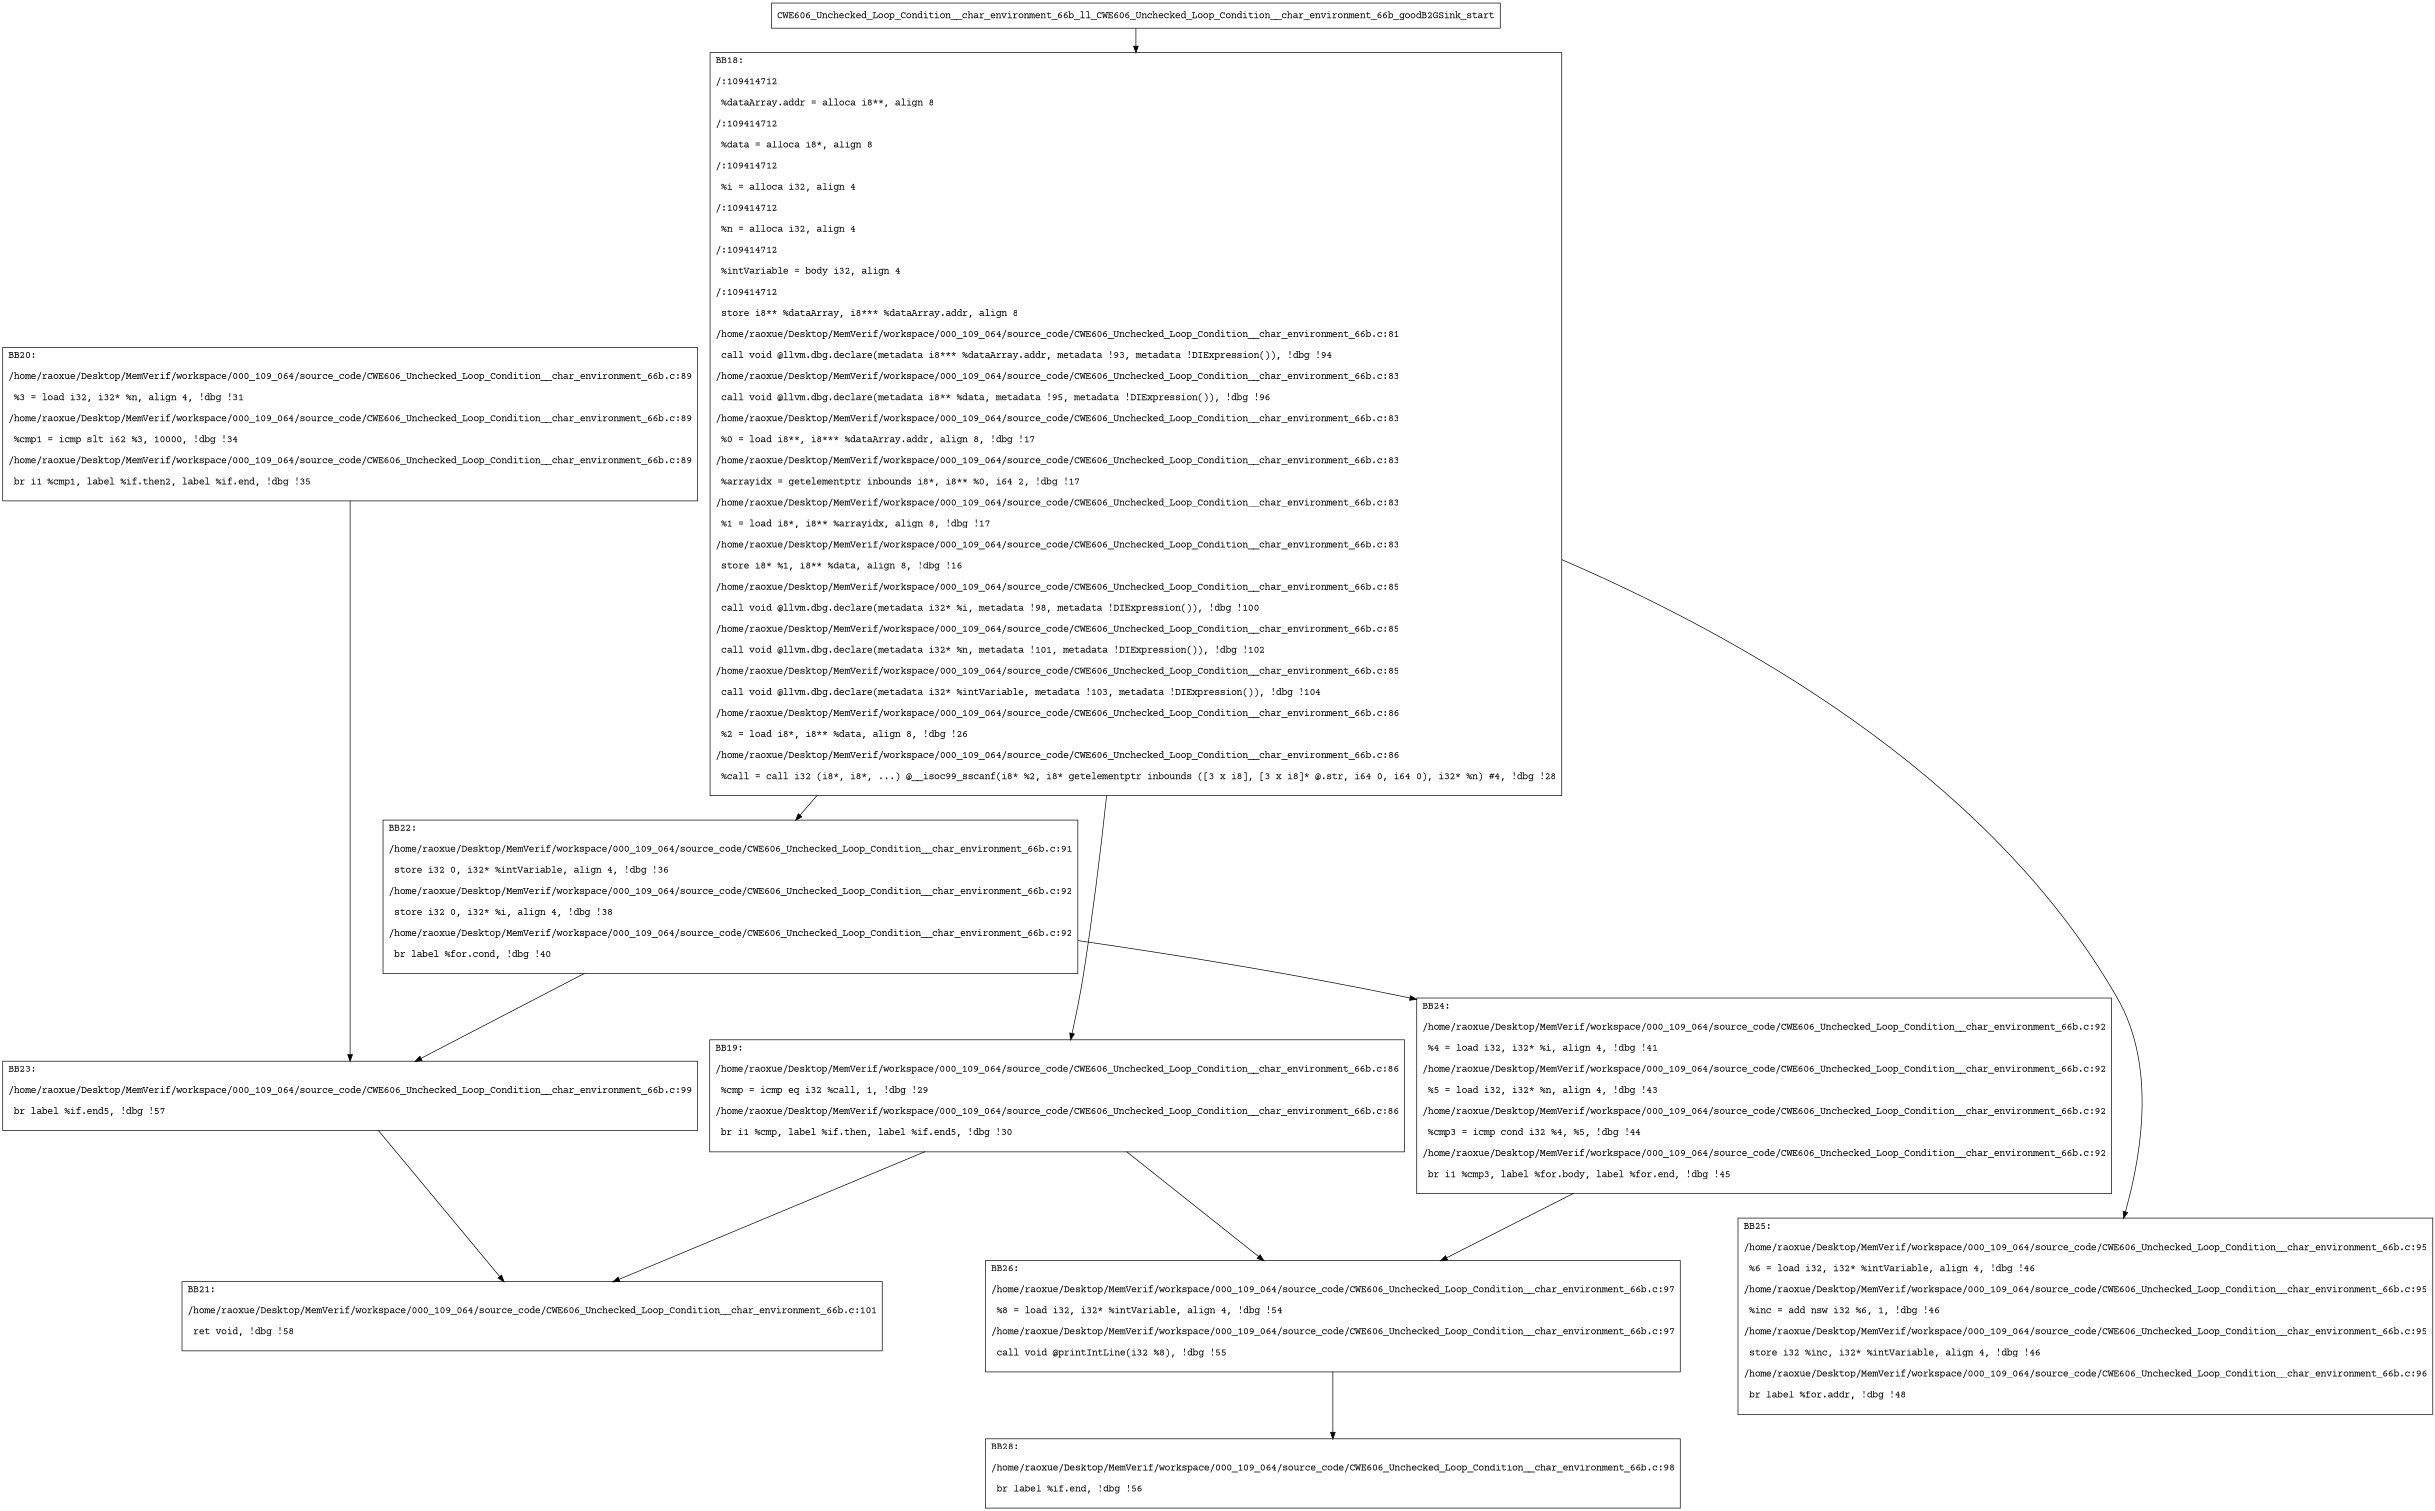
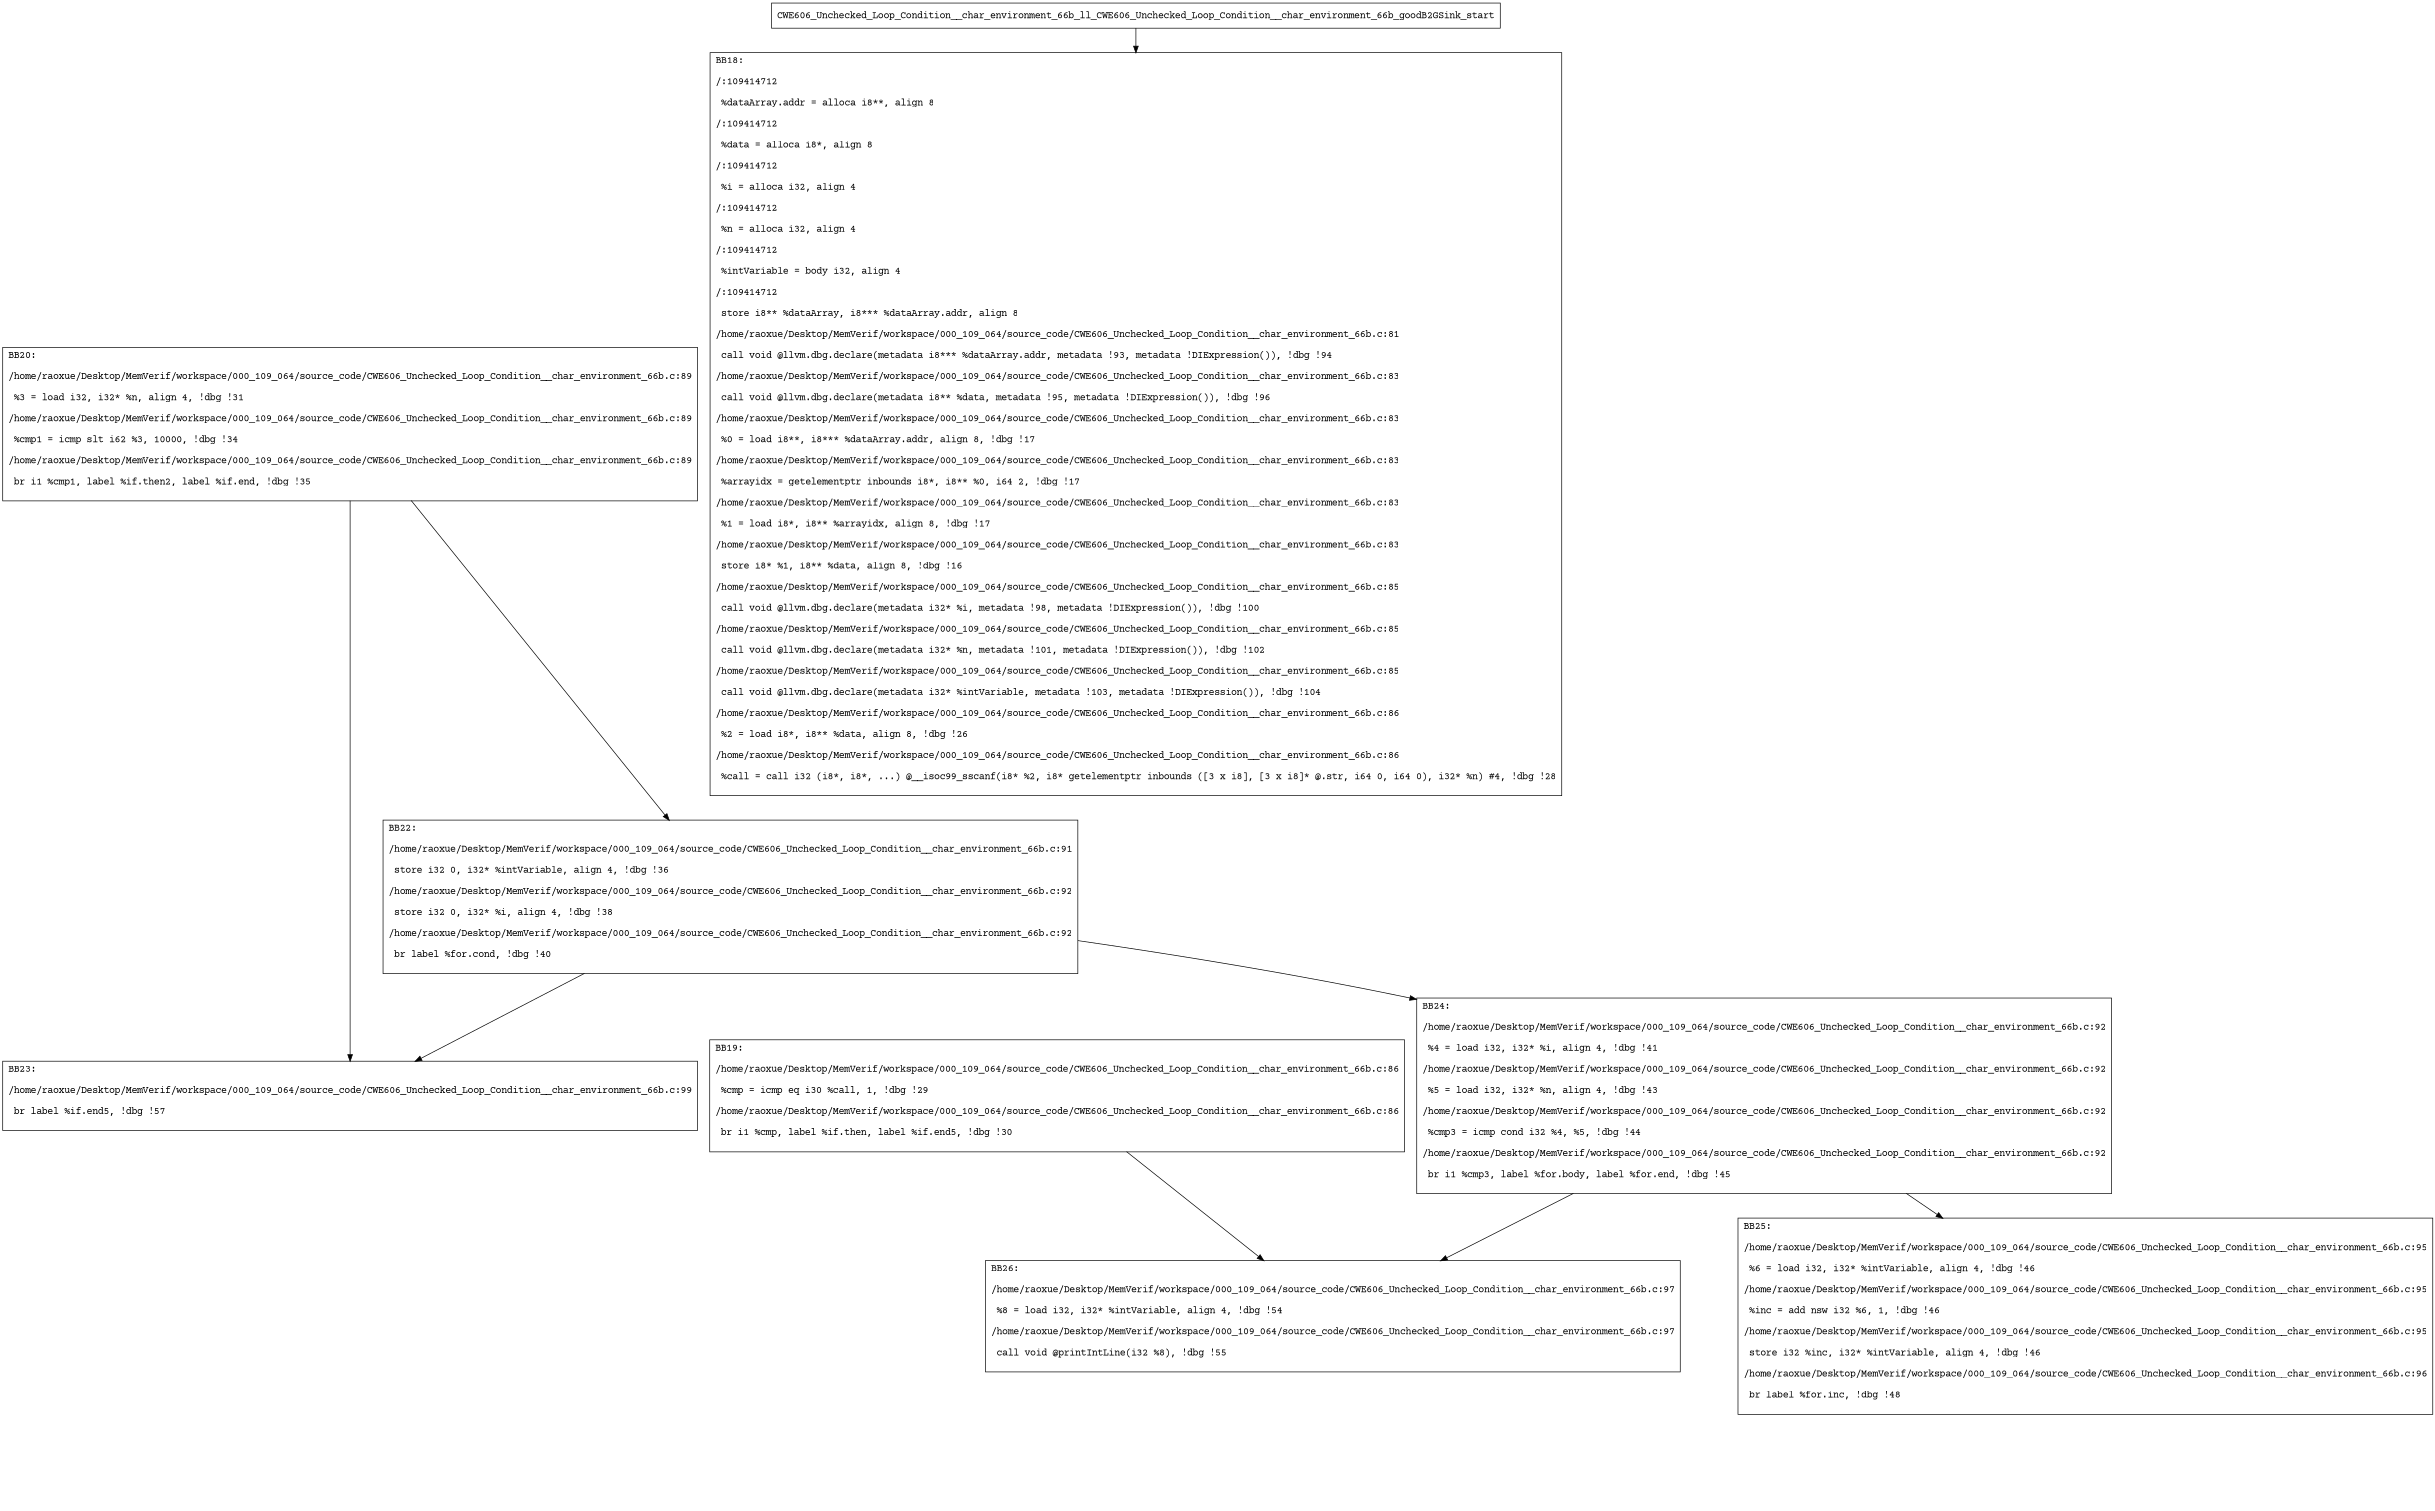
(809, 805) -> (538, 658)
(1959, 806) -> (1922, 1204)
(1092, 915) -> none
(822, 1090) -> (822, 1090)
(532, 1316) -> none
(1825, 1395) -> (1822, 1395)
(1333, 1473) -> none
